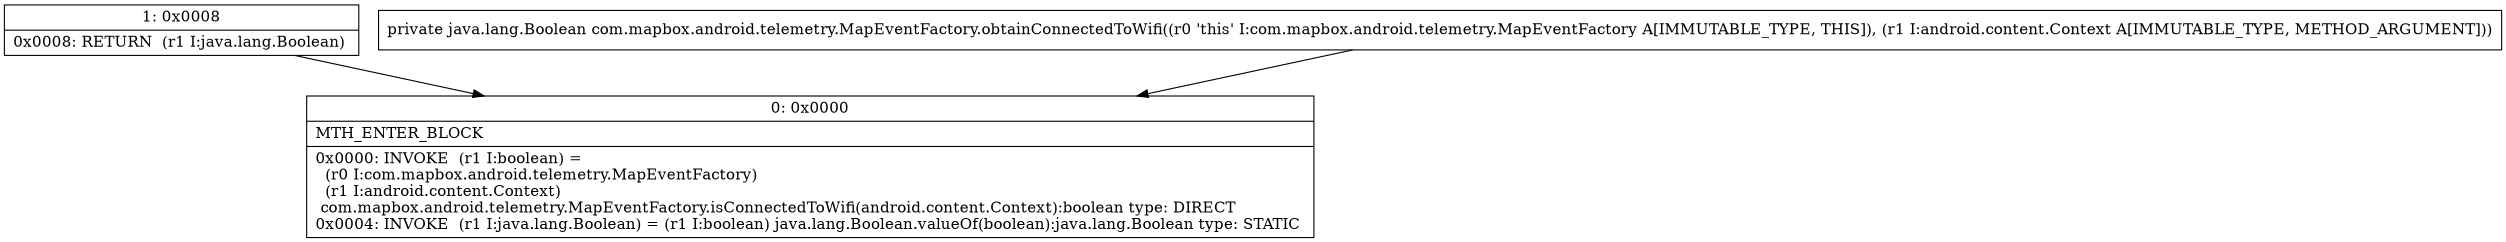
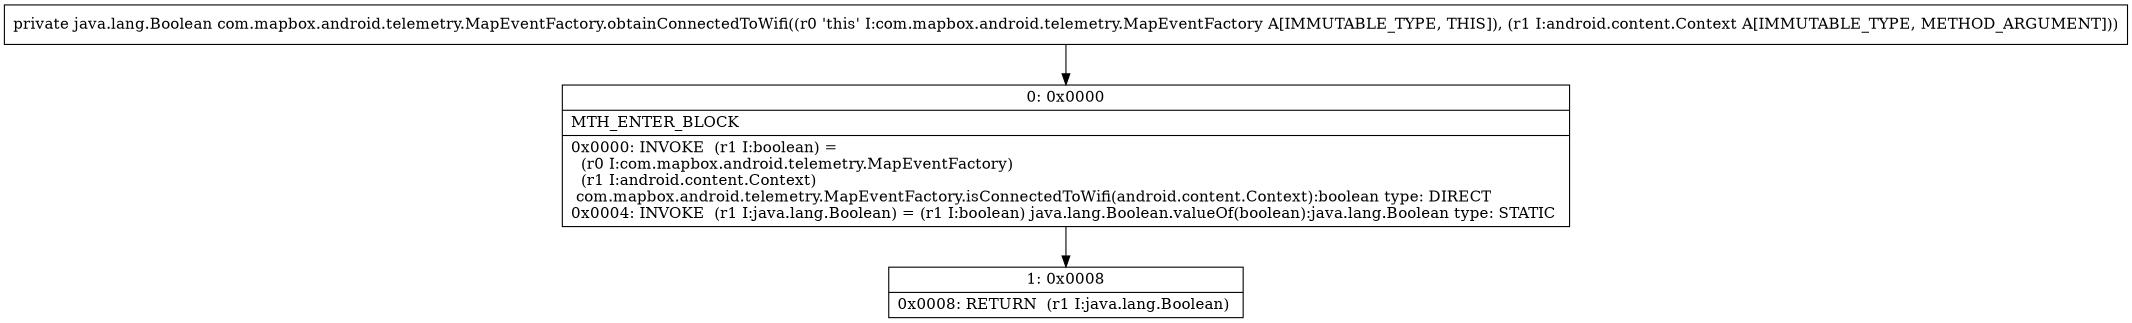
(384, 75) -> (1066, 241)
